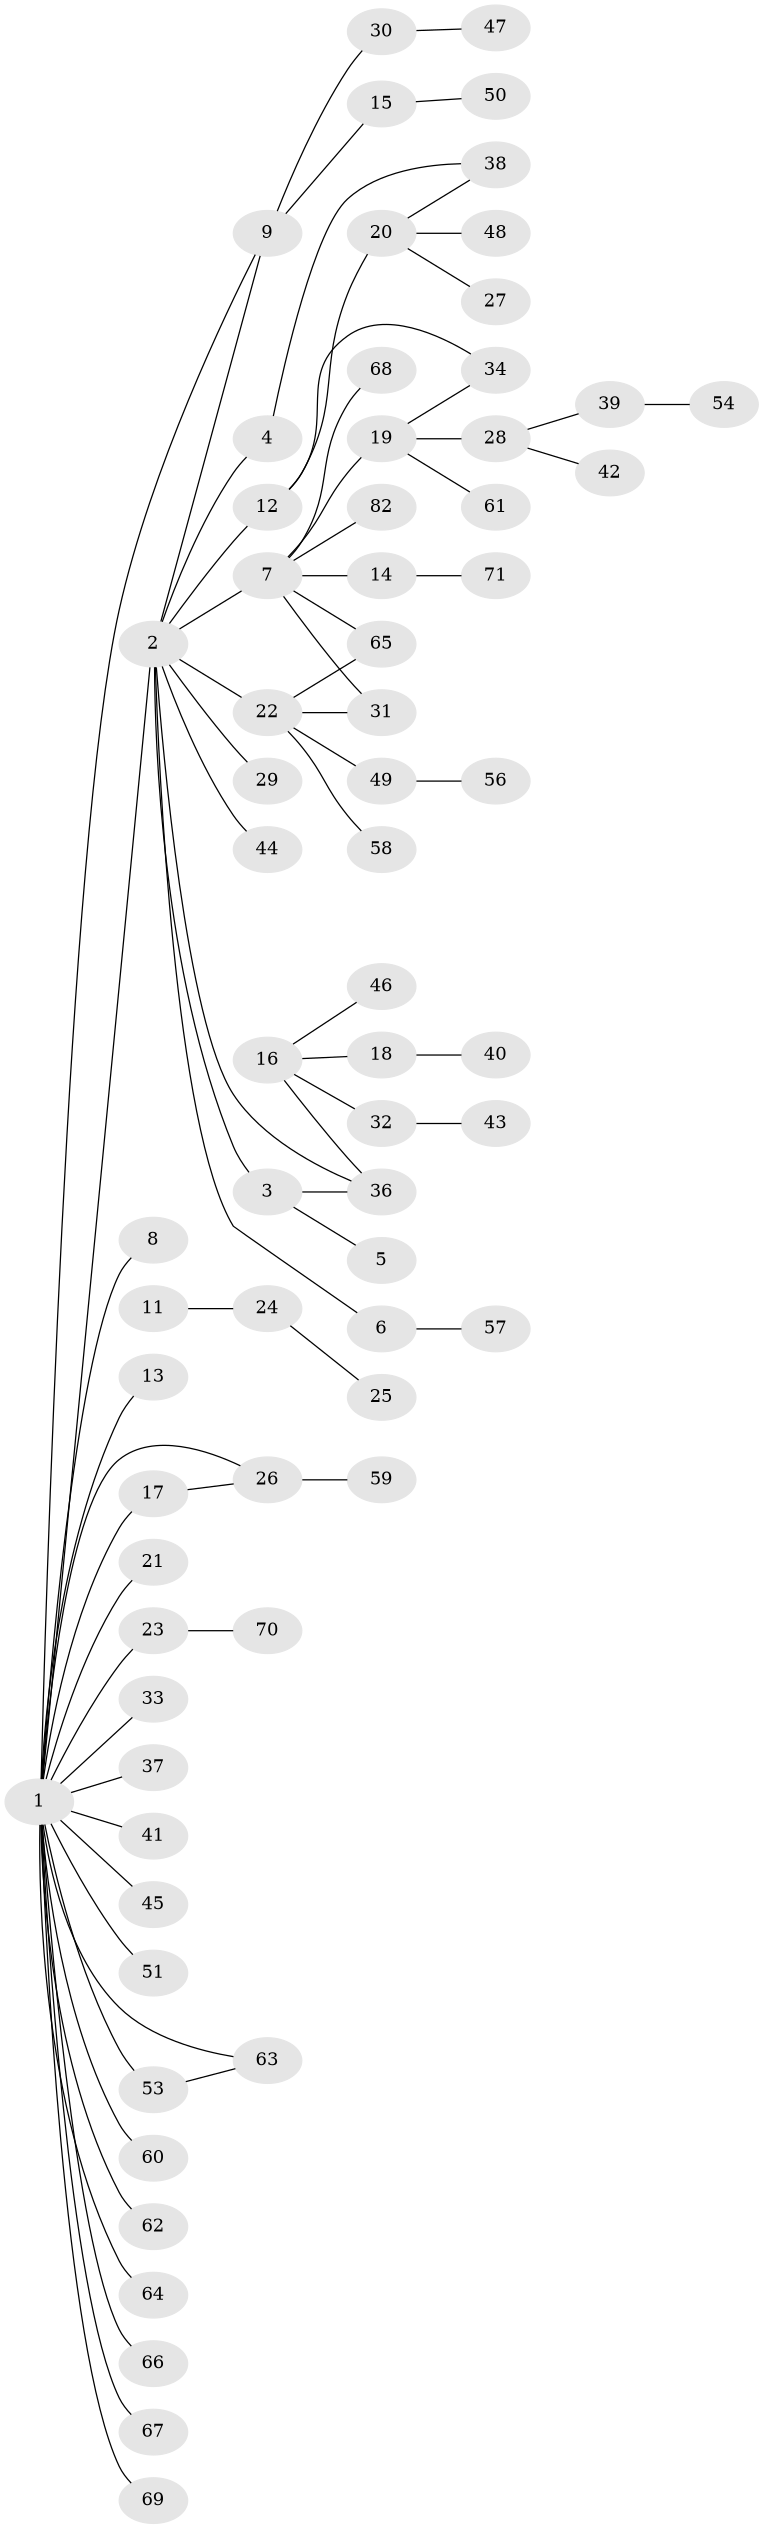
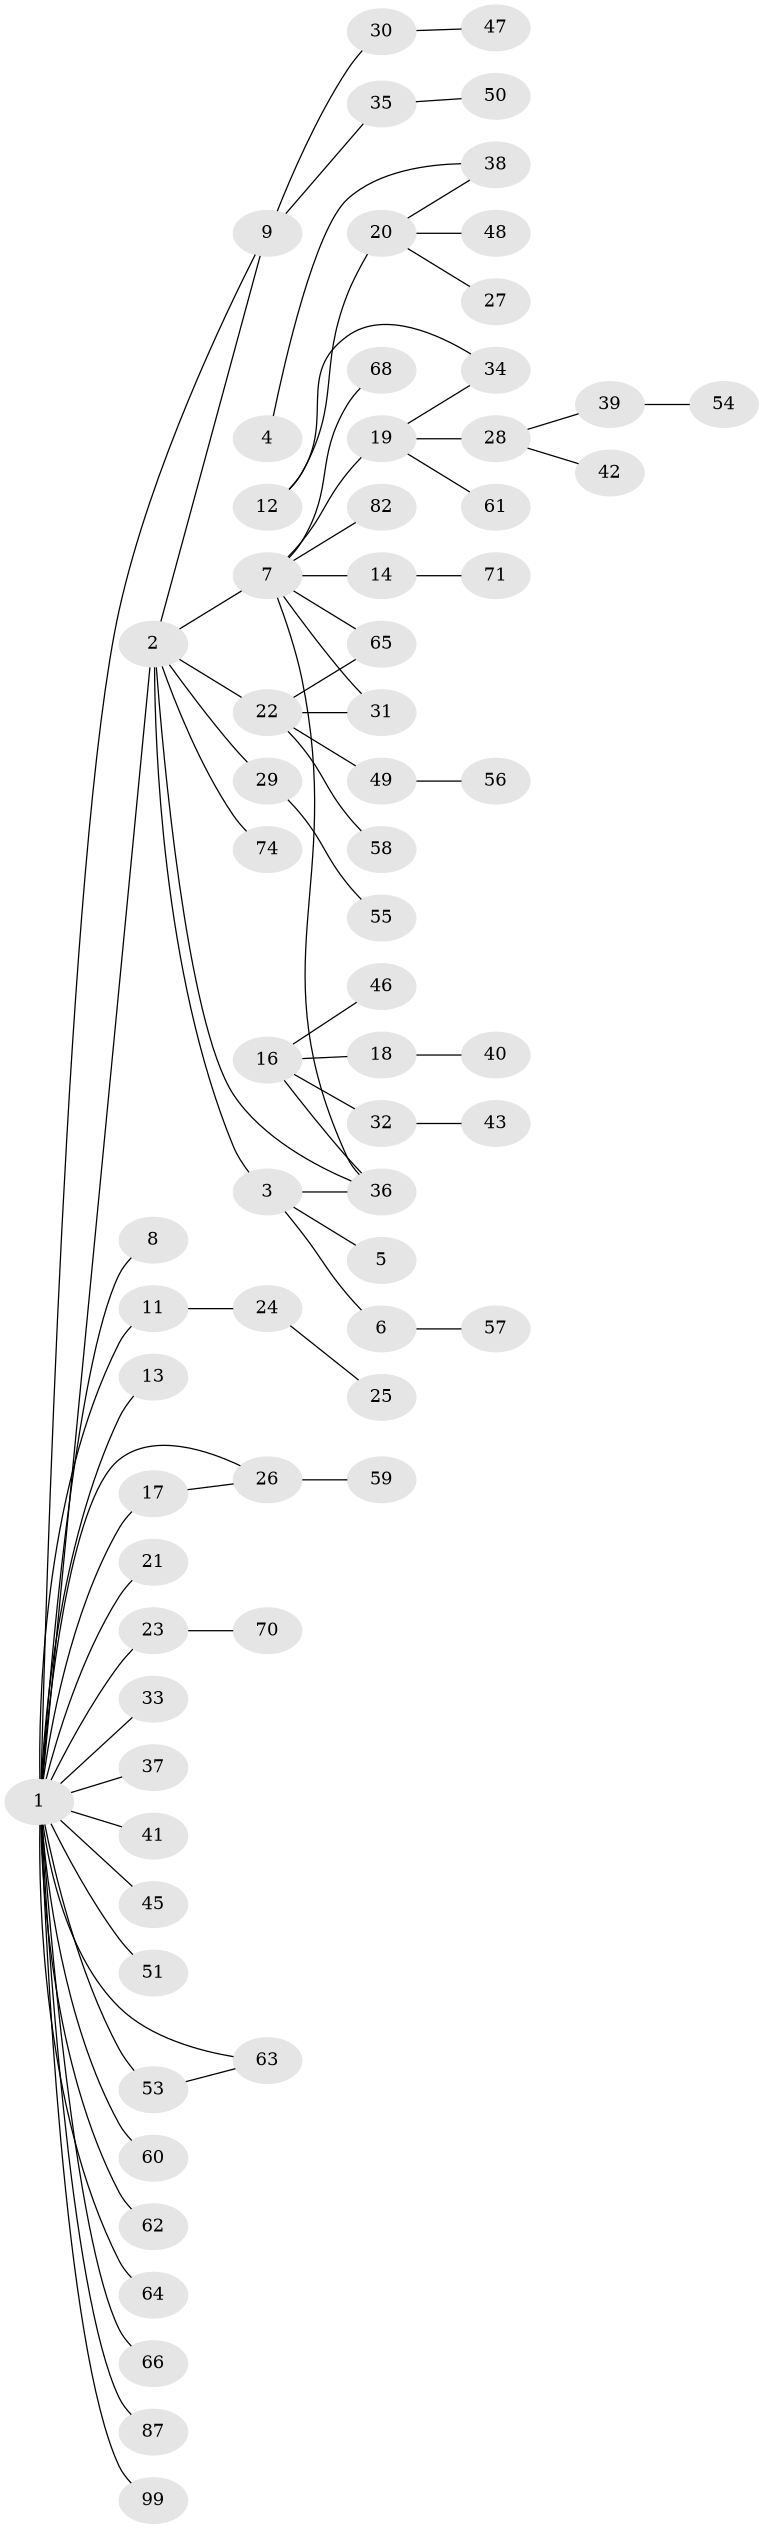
(382, 104) -> (382, 104)
(198, 536) -> none
(207, 574) -> none
(268, 850) -> (268, 850)
none -> (310, 889)
none -> (382, 918)
(183, 1025) -> (323, 1262)
none -> (57, 1546)
(153, 2432) -> (153, 2432)
(153, 2501) -> (153, 2501)
